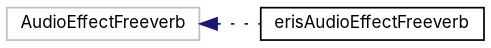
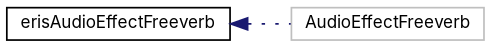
(239, 24) -> (269, 24)
